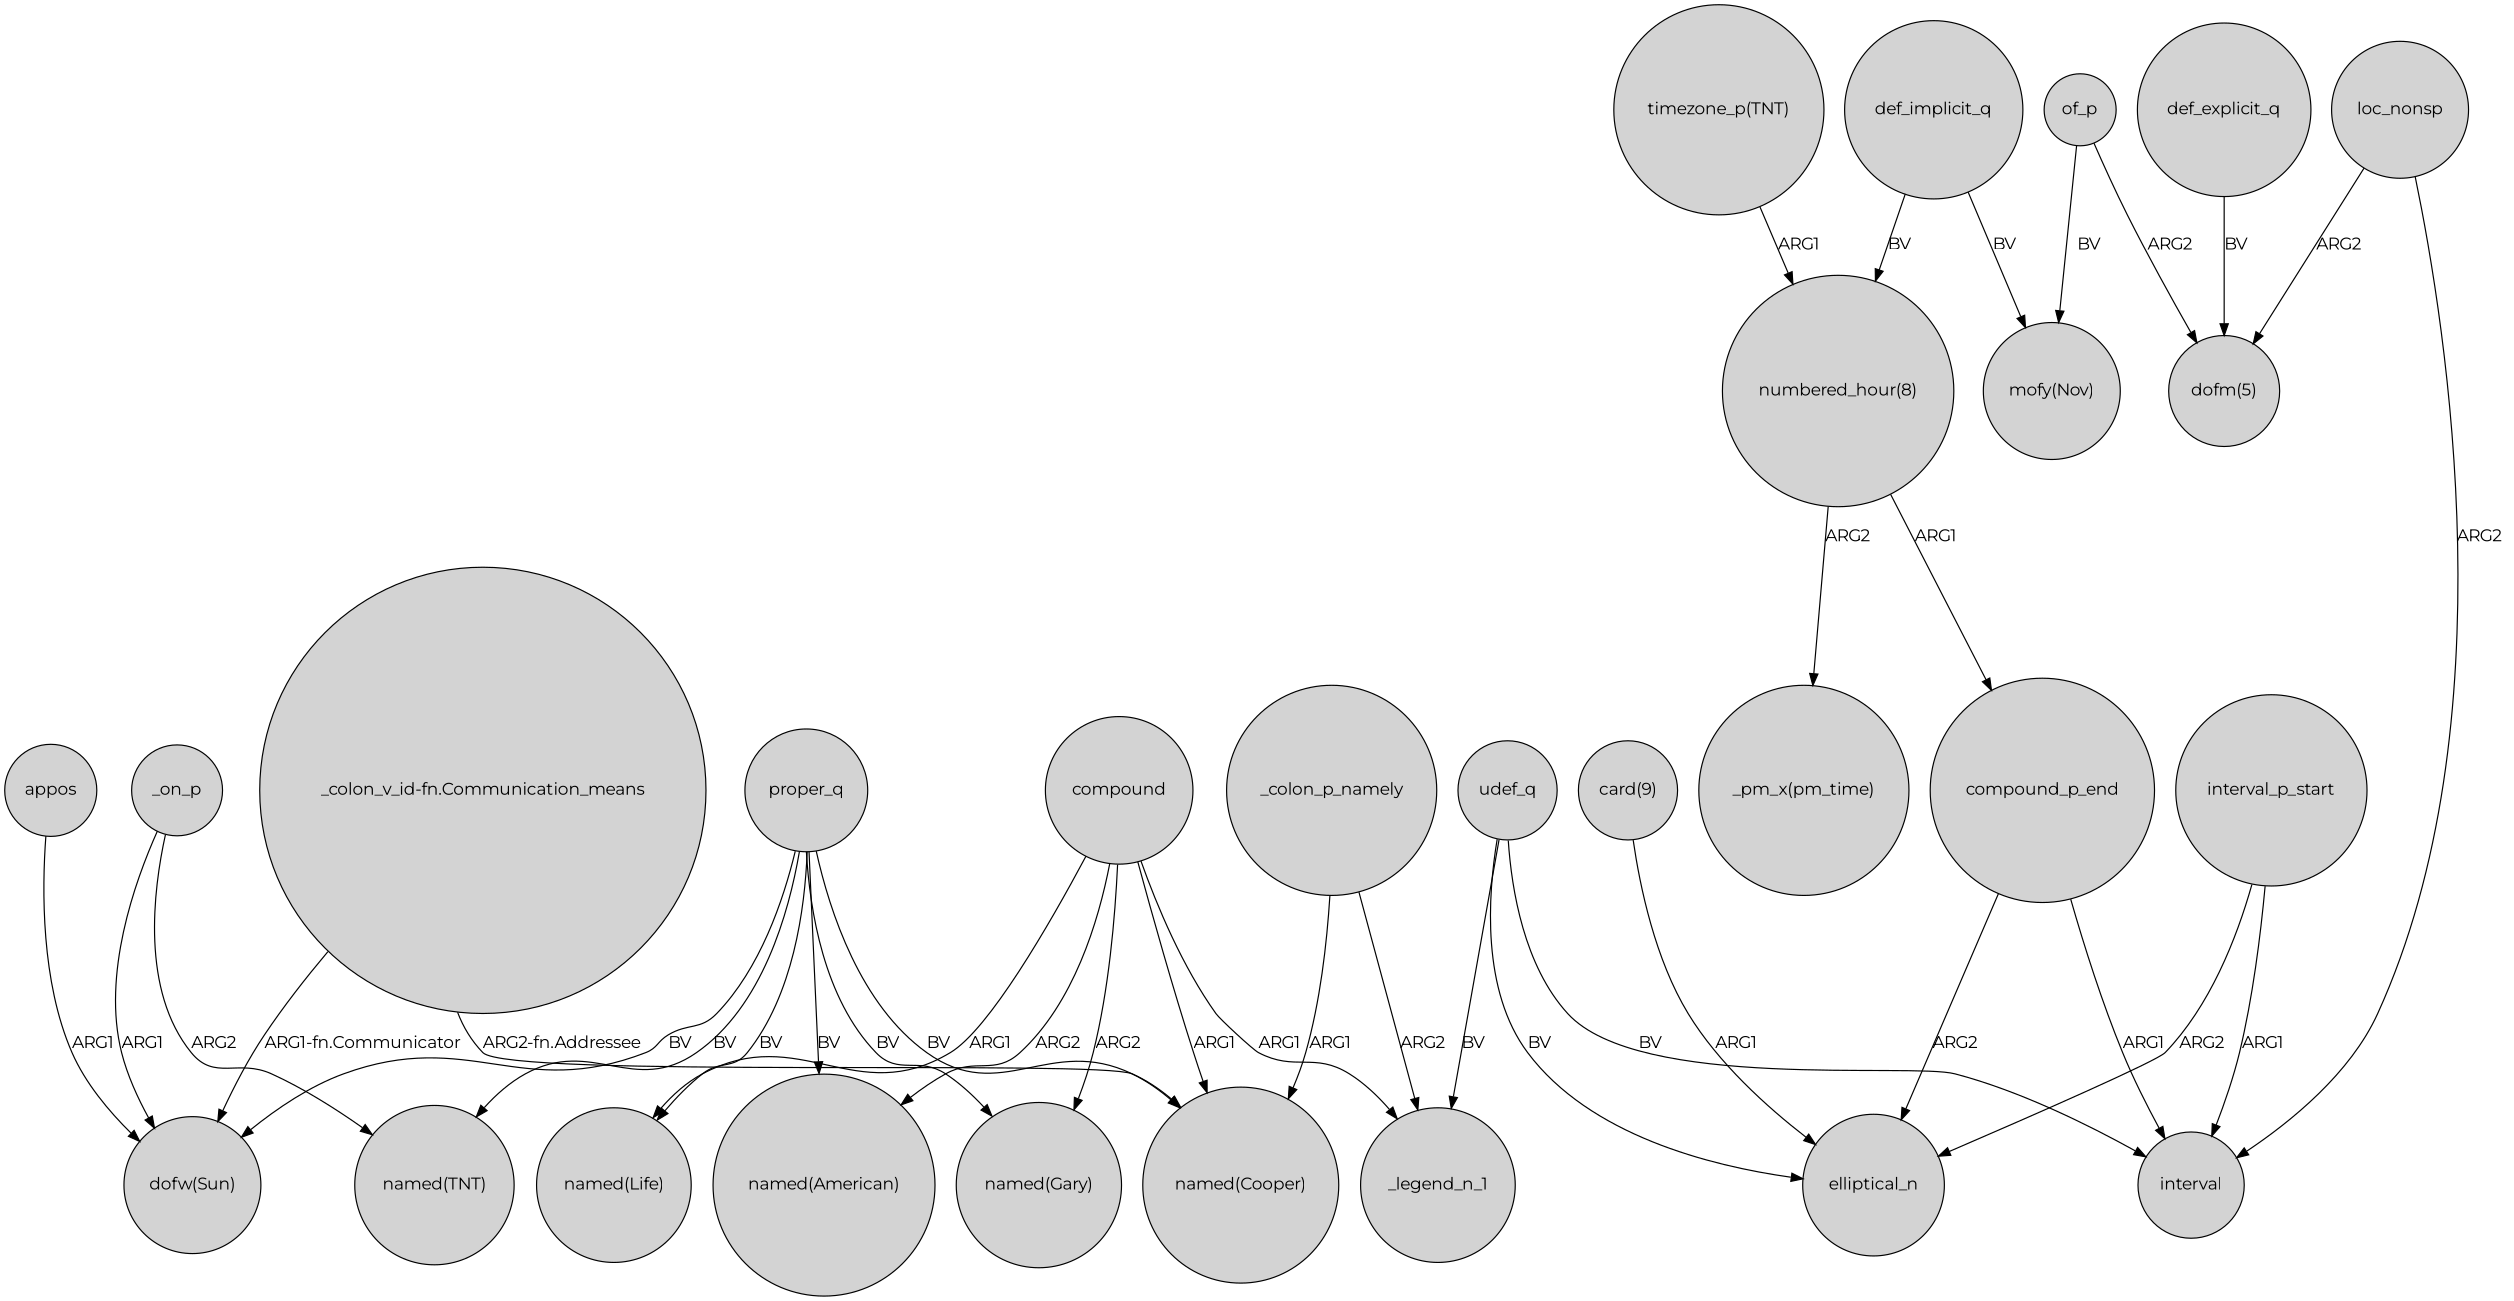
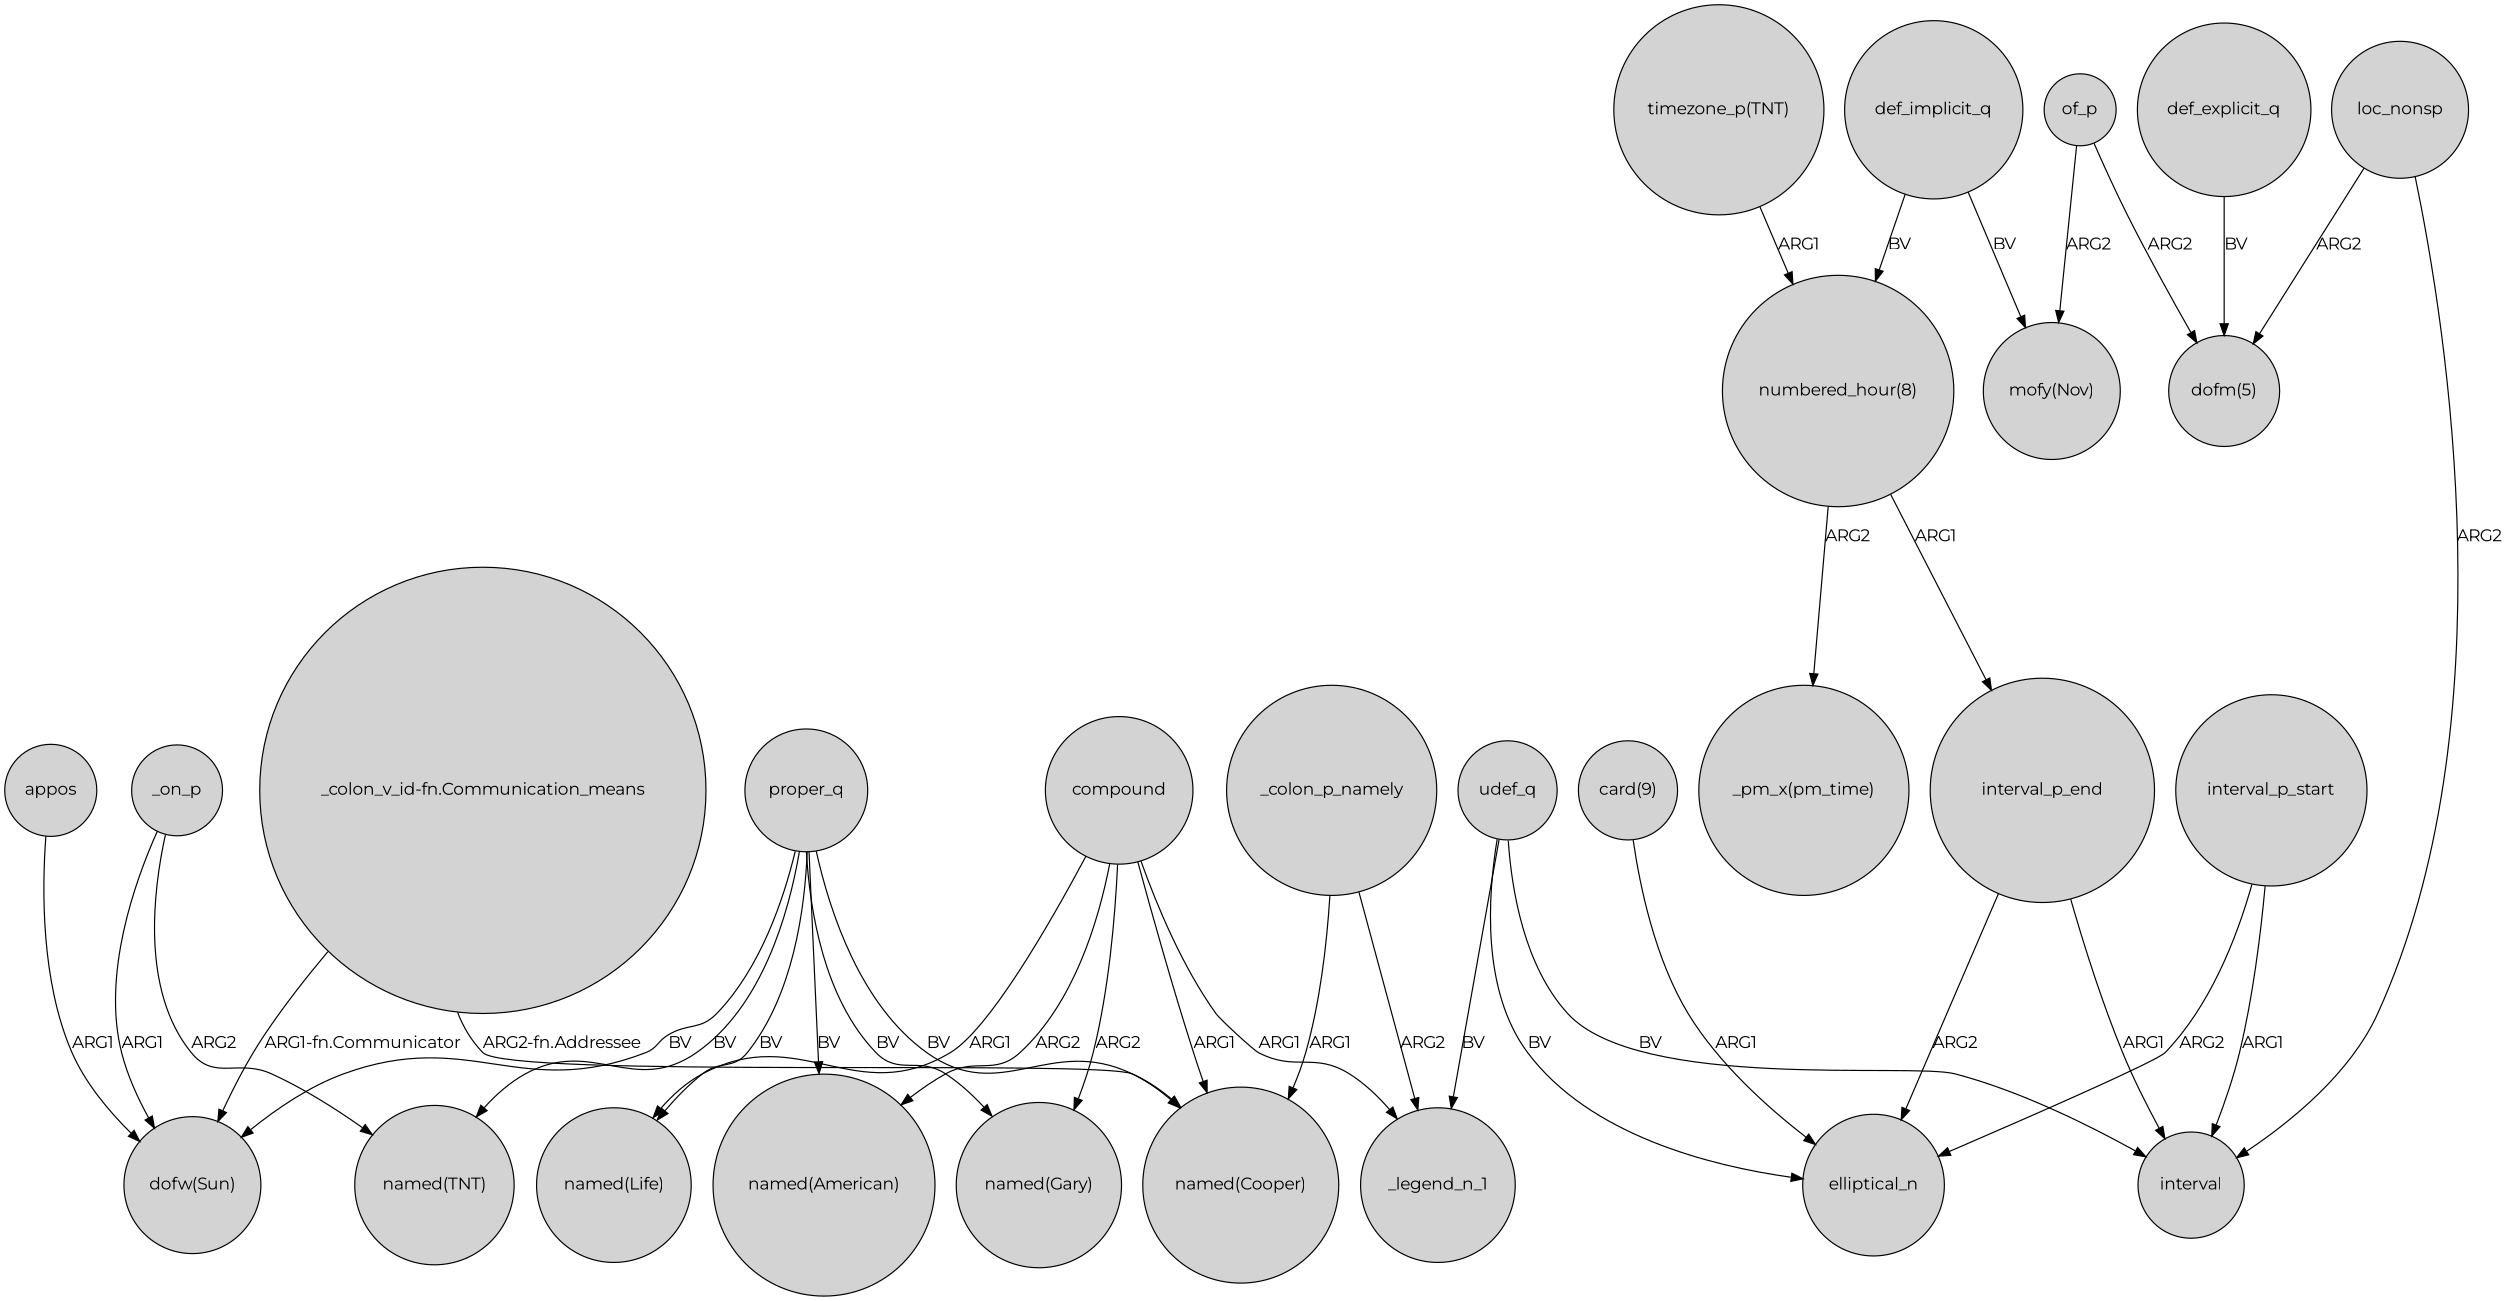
(2089, 245) -> (2089, 245)
(2042, 790) -> (2042, 790)
